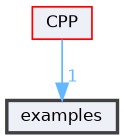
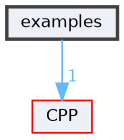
(62, 61) -> (62, 61)
